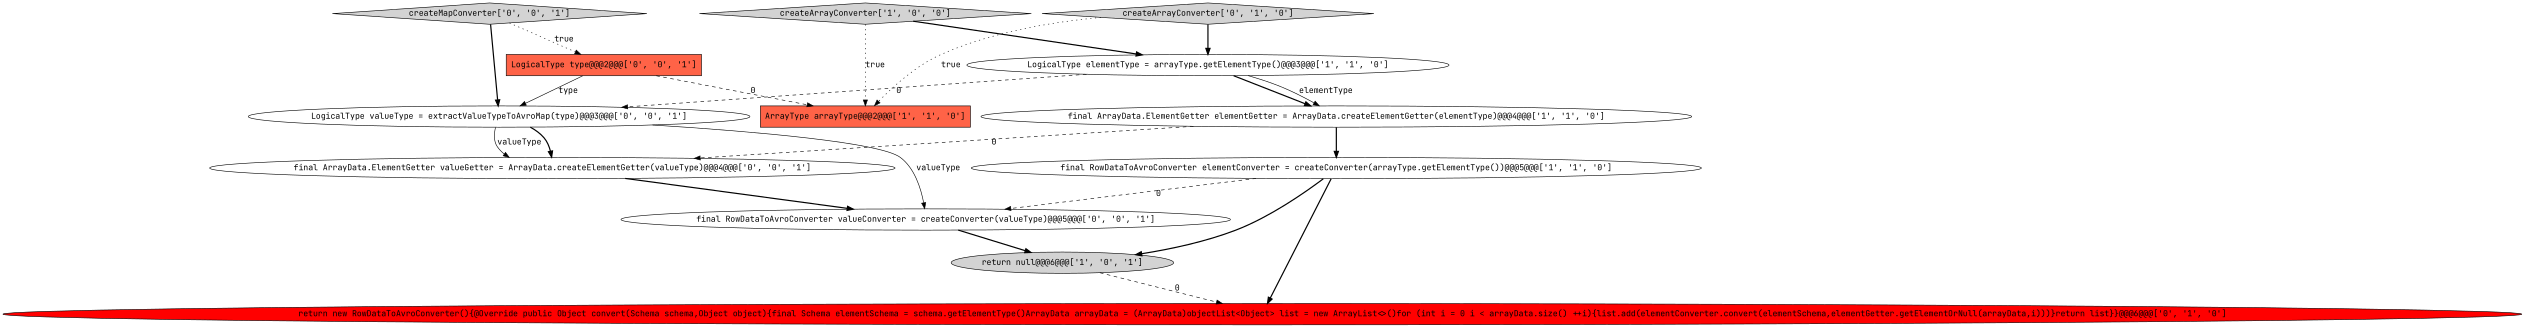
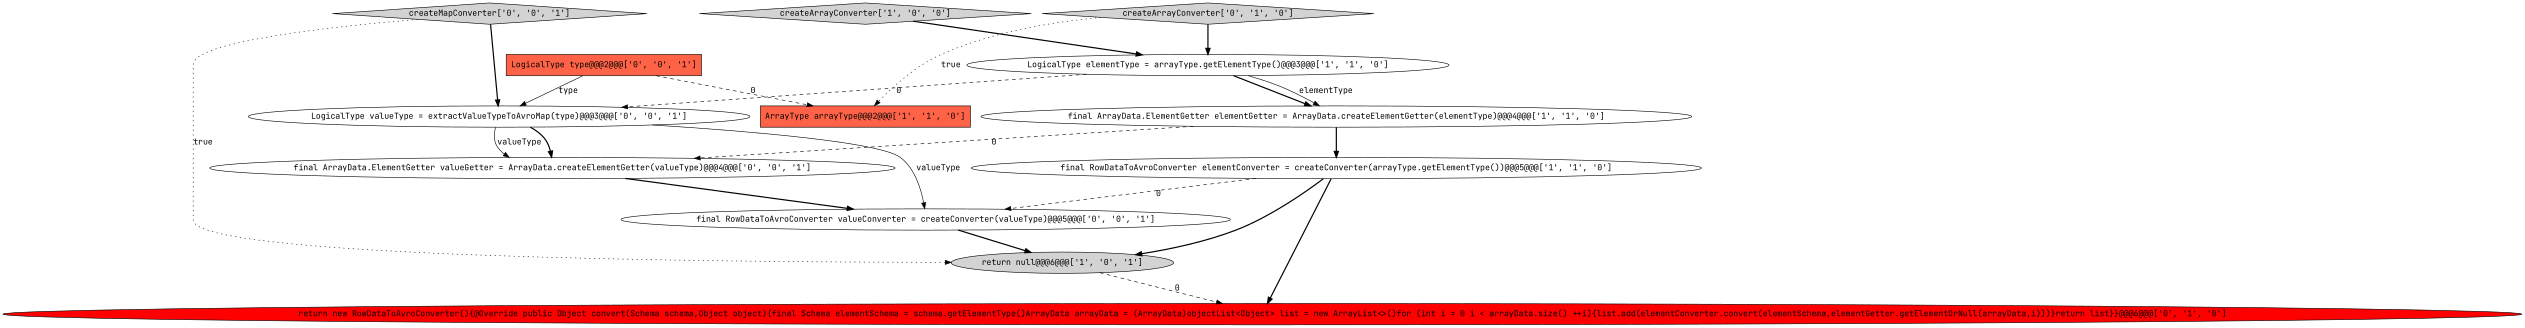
(542, 37) -> (373, 250)
(865, 62) -> none
